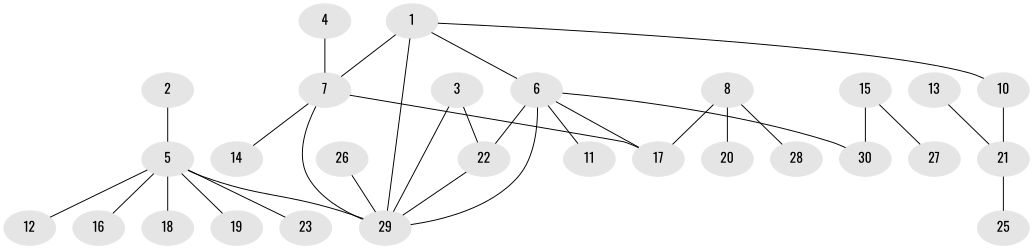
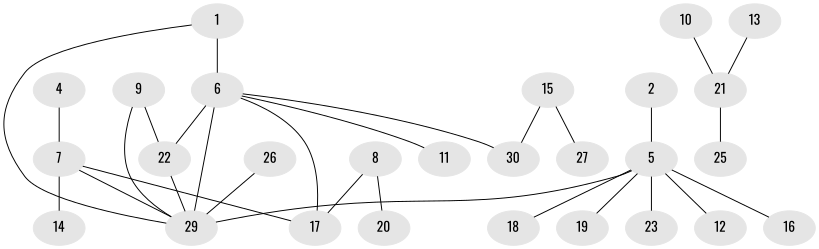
(712, 40) -> none
(368, 56) -> none
(457, 90) -> (139, 90)
(796, 159) -> none
